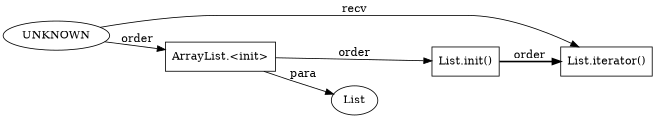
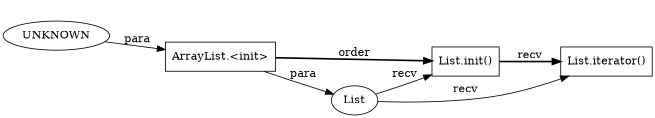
(338, 15) -> (470, 99)
(137, 39) -> (137, 39)
(530, 55) -> (530, 55)
(350, 59) -> (350, 59)
none -> (400, 86)
